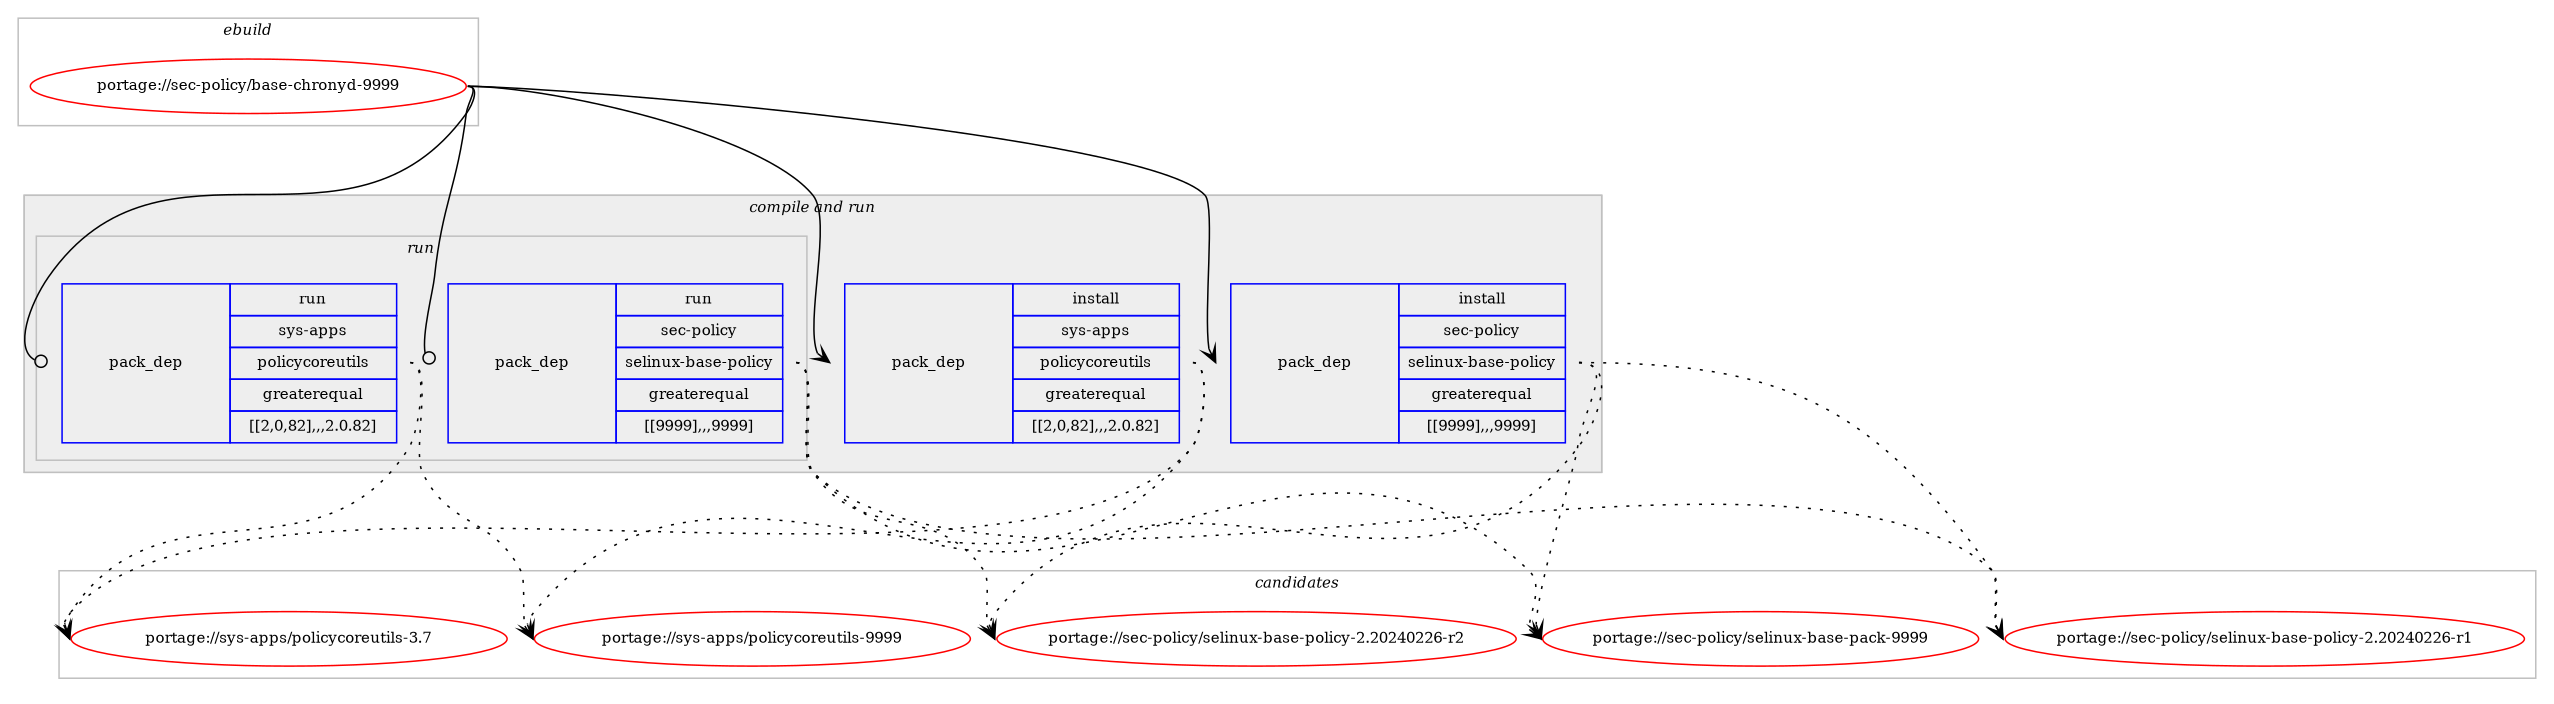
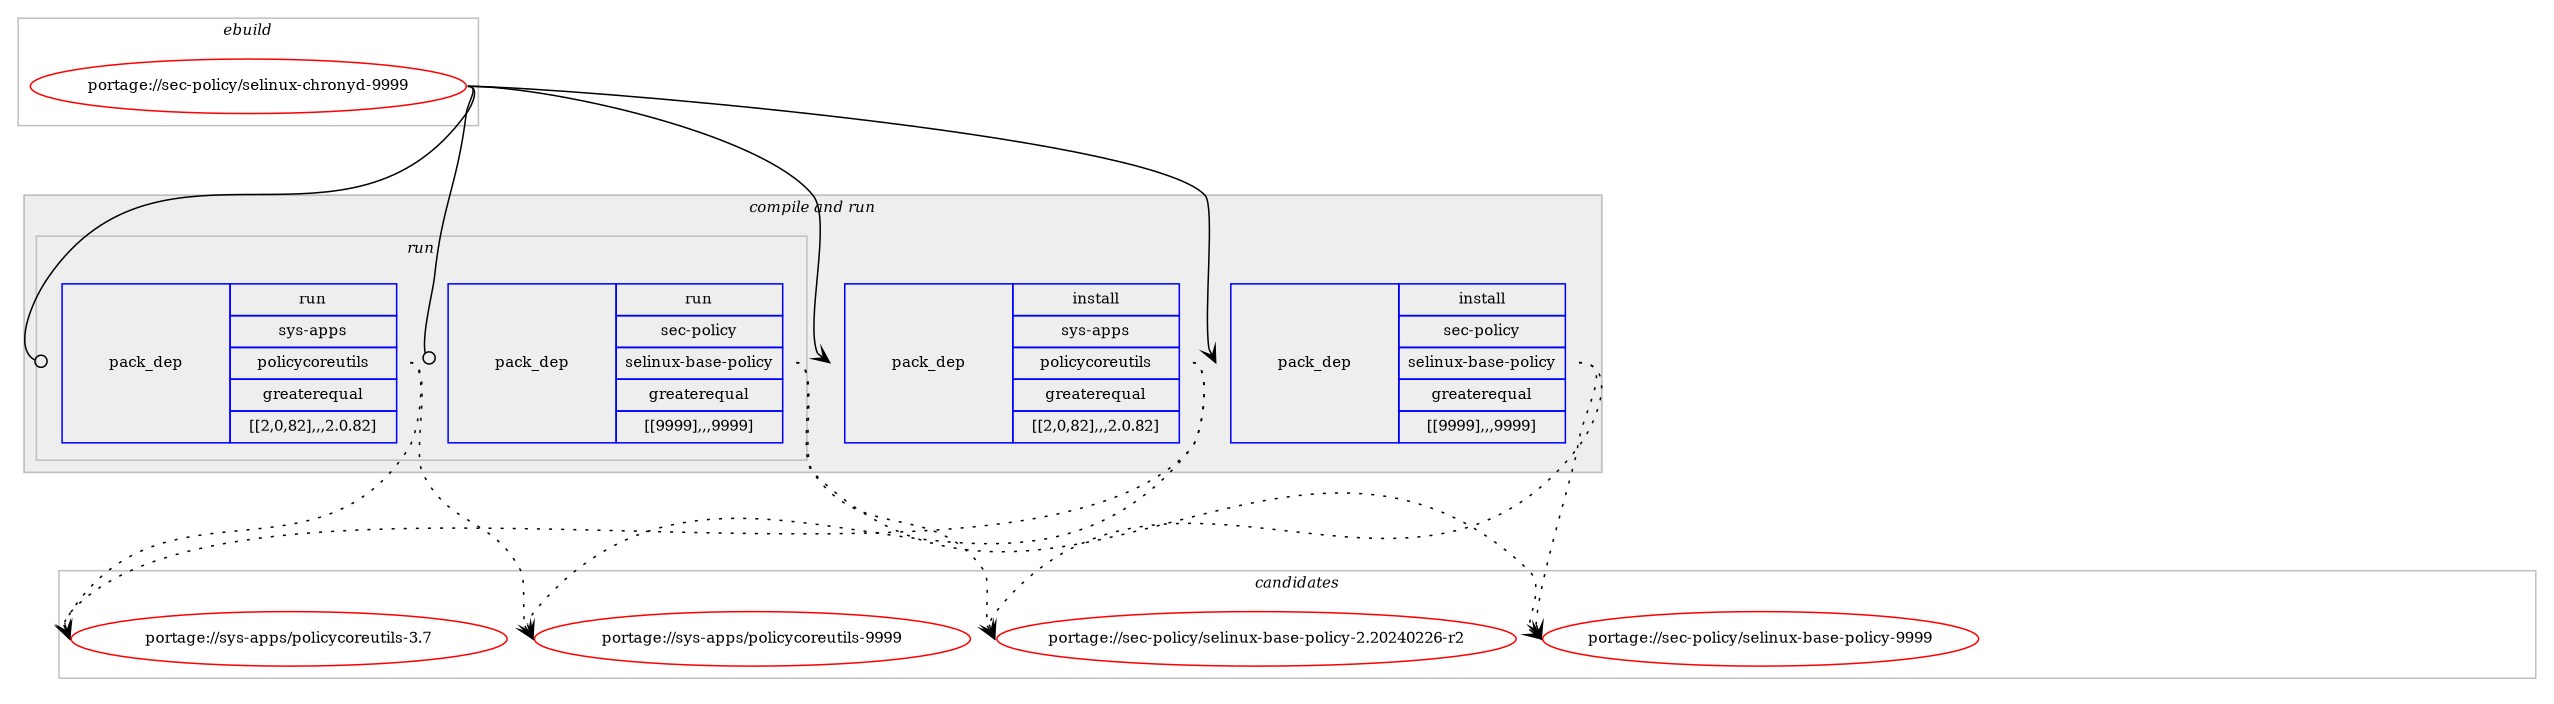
(248, 86) -> (248, 86)
(1761, 639) -> (1761, 639)
(2265, 639) -> none
